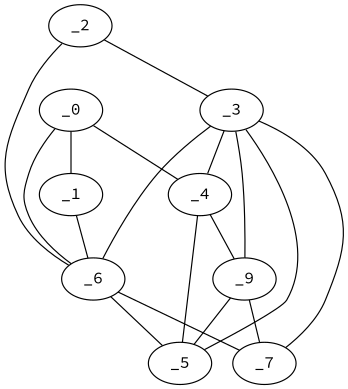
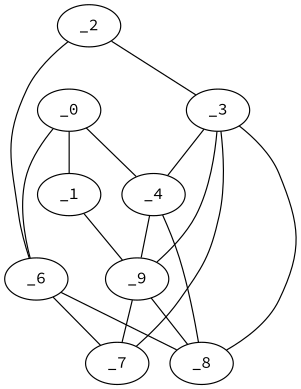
(148, 185) -> none
(82, 237) -> (103, 237)
(180, 363) -> (202, 363)
